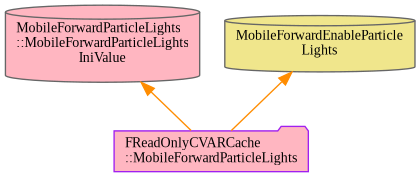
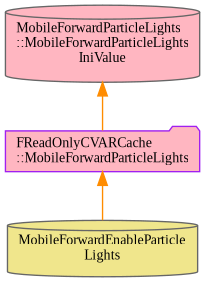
(256, 106) -> (103, 203)
